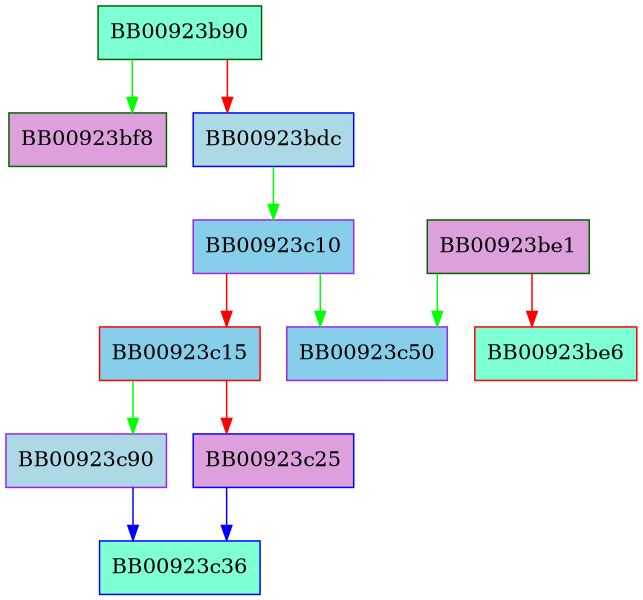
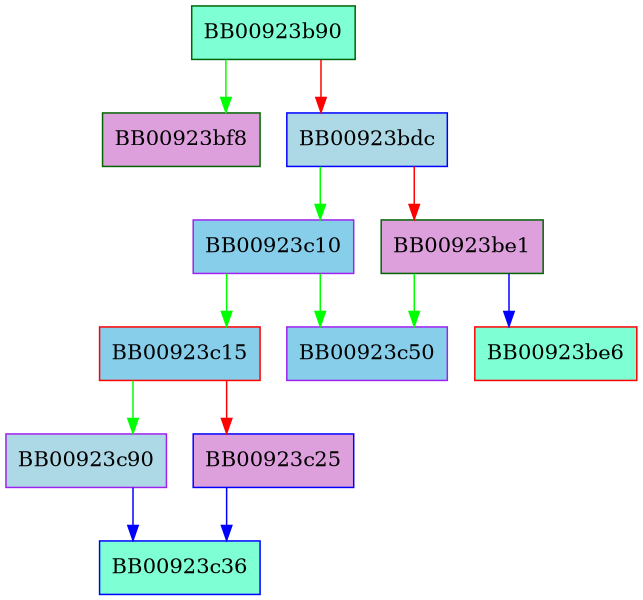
none -> (414, 186)
(227, 293) -> (227, 293)
(532, 293) -> (509, 293)
